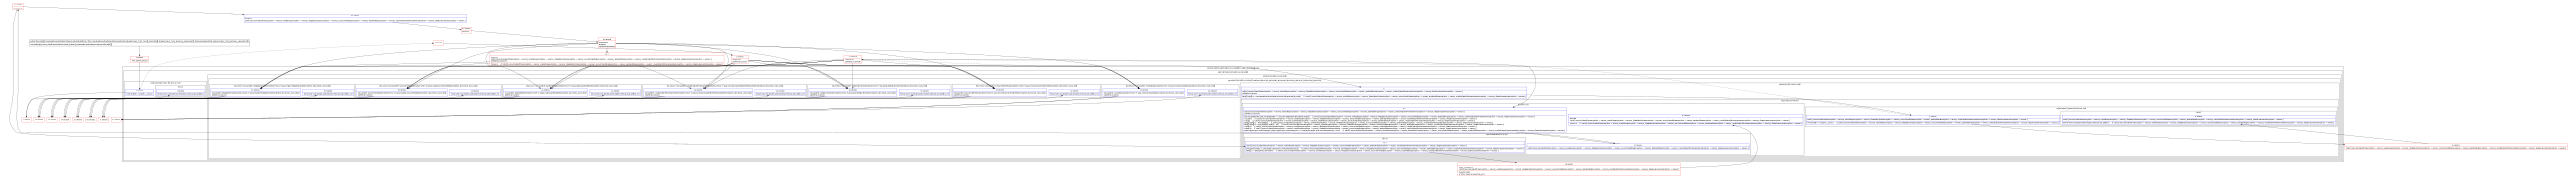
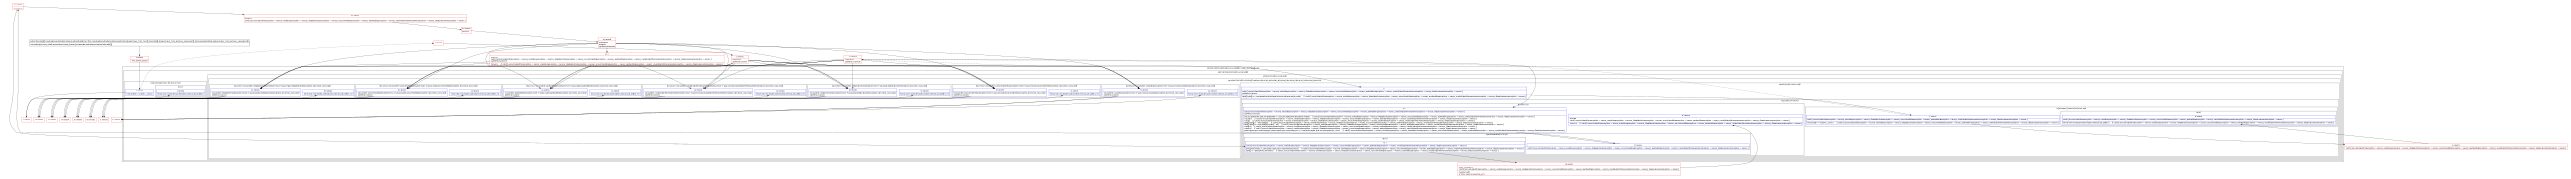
(355, 18) -> (355, 18)
